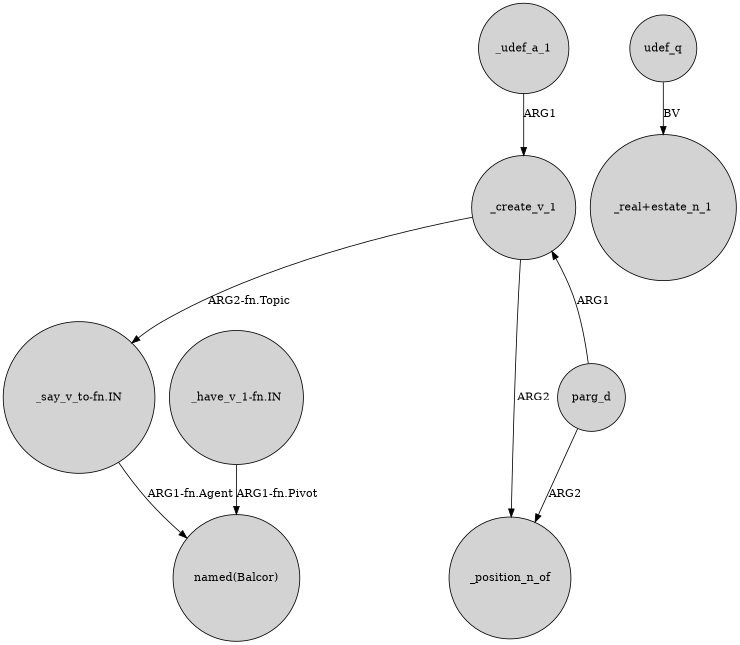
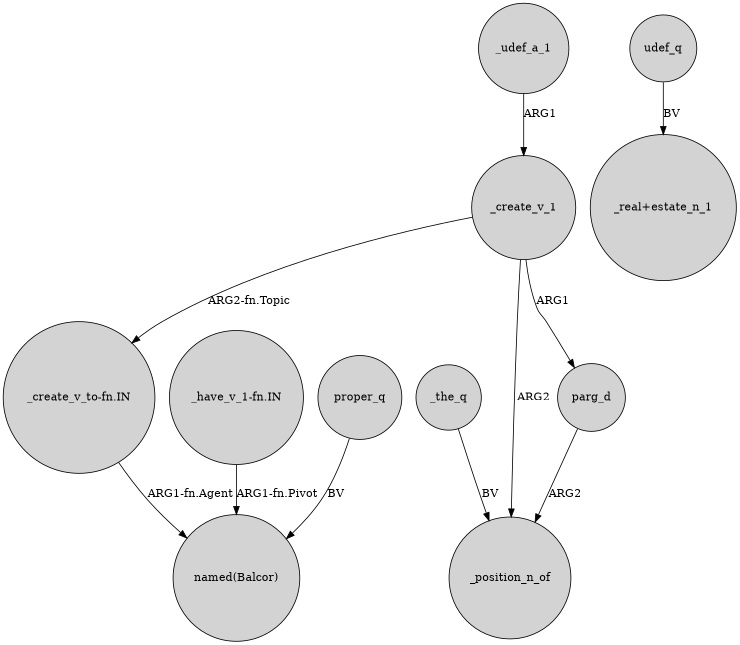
(577, 309) -> (540, 313)
(79, 397) -> (79, 397)
none -> (360, 397)
none -> (449, 397)
